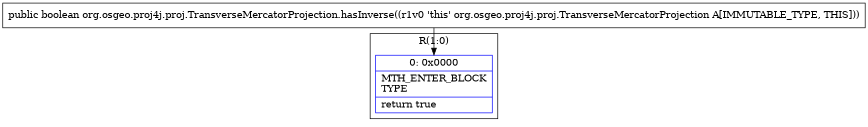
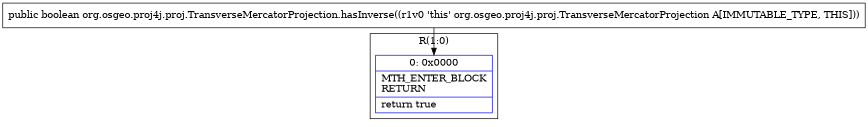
(395, 89) -> (403, 89)
